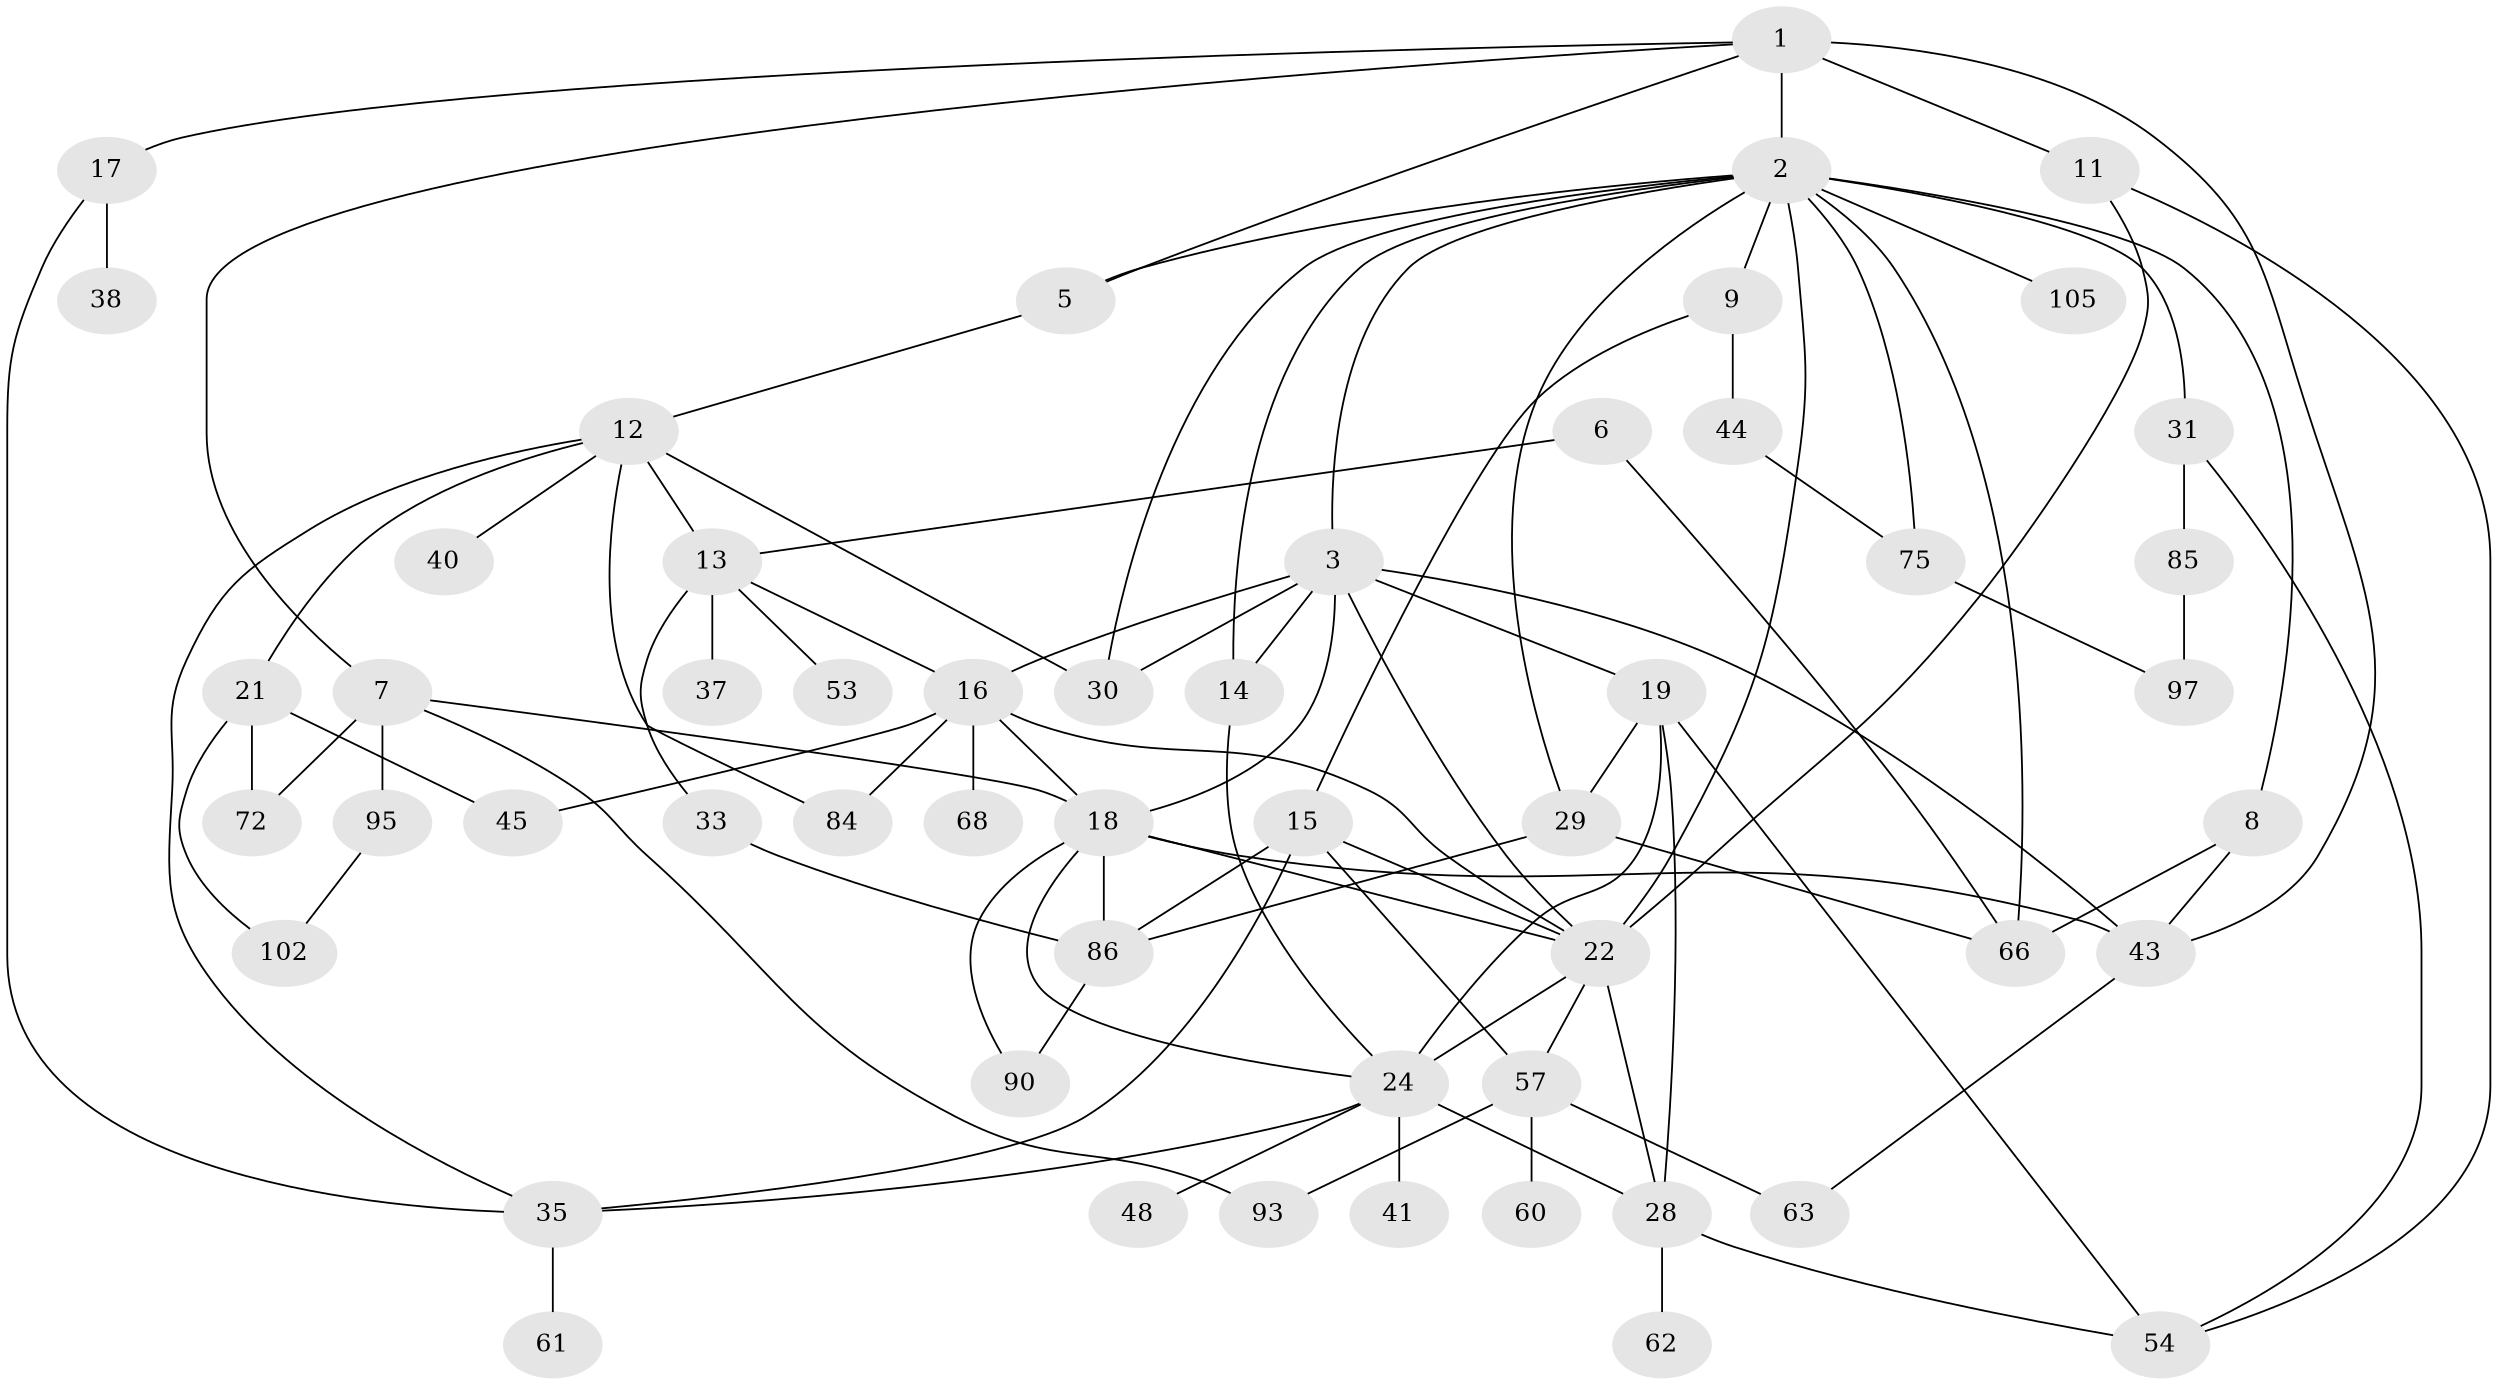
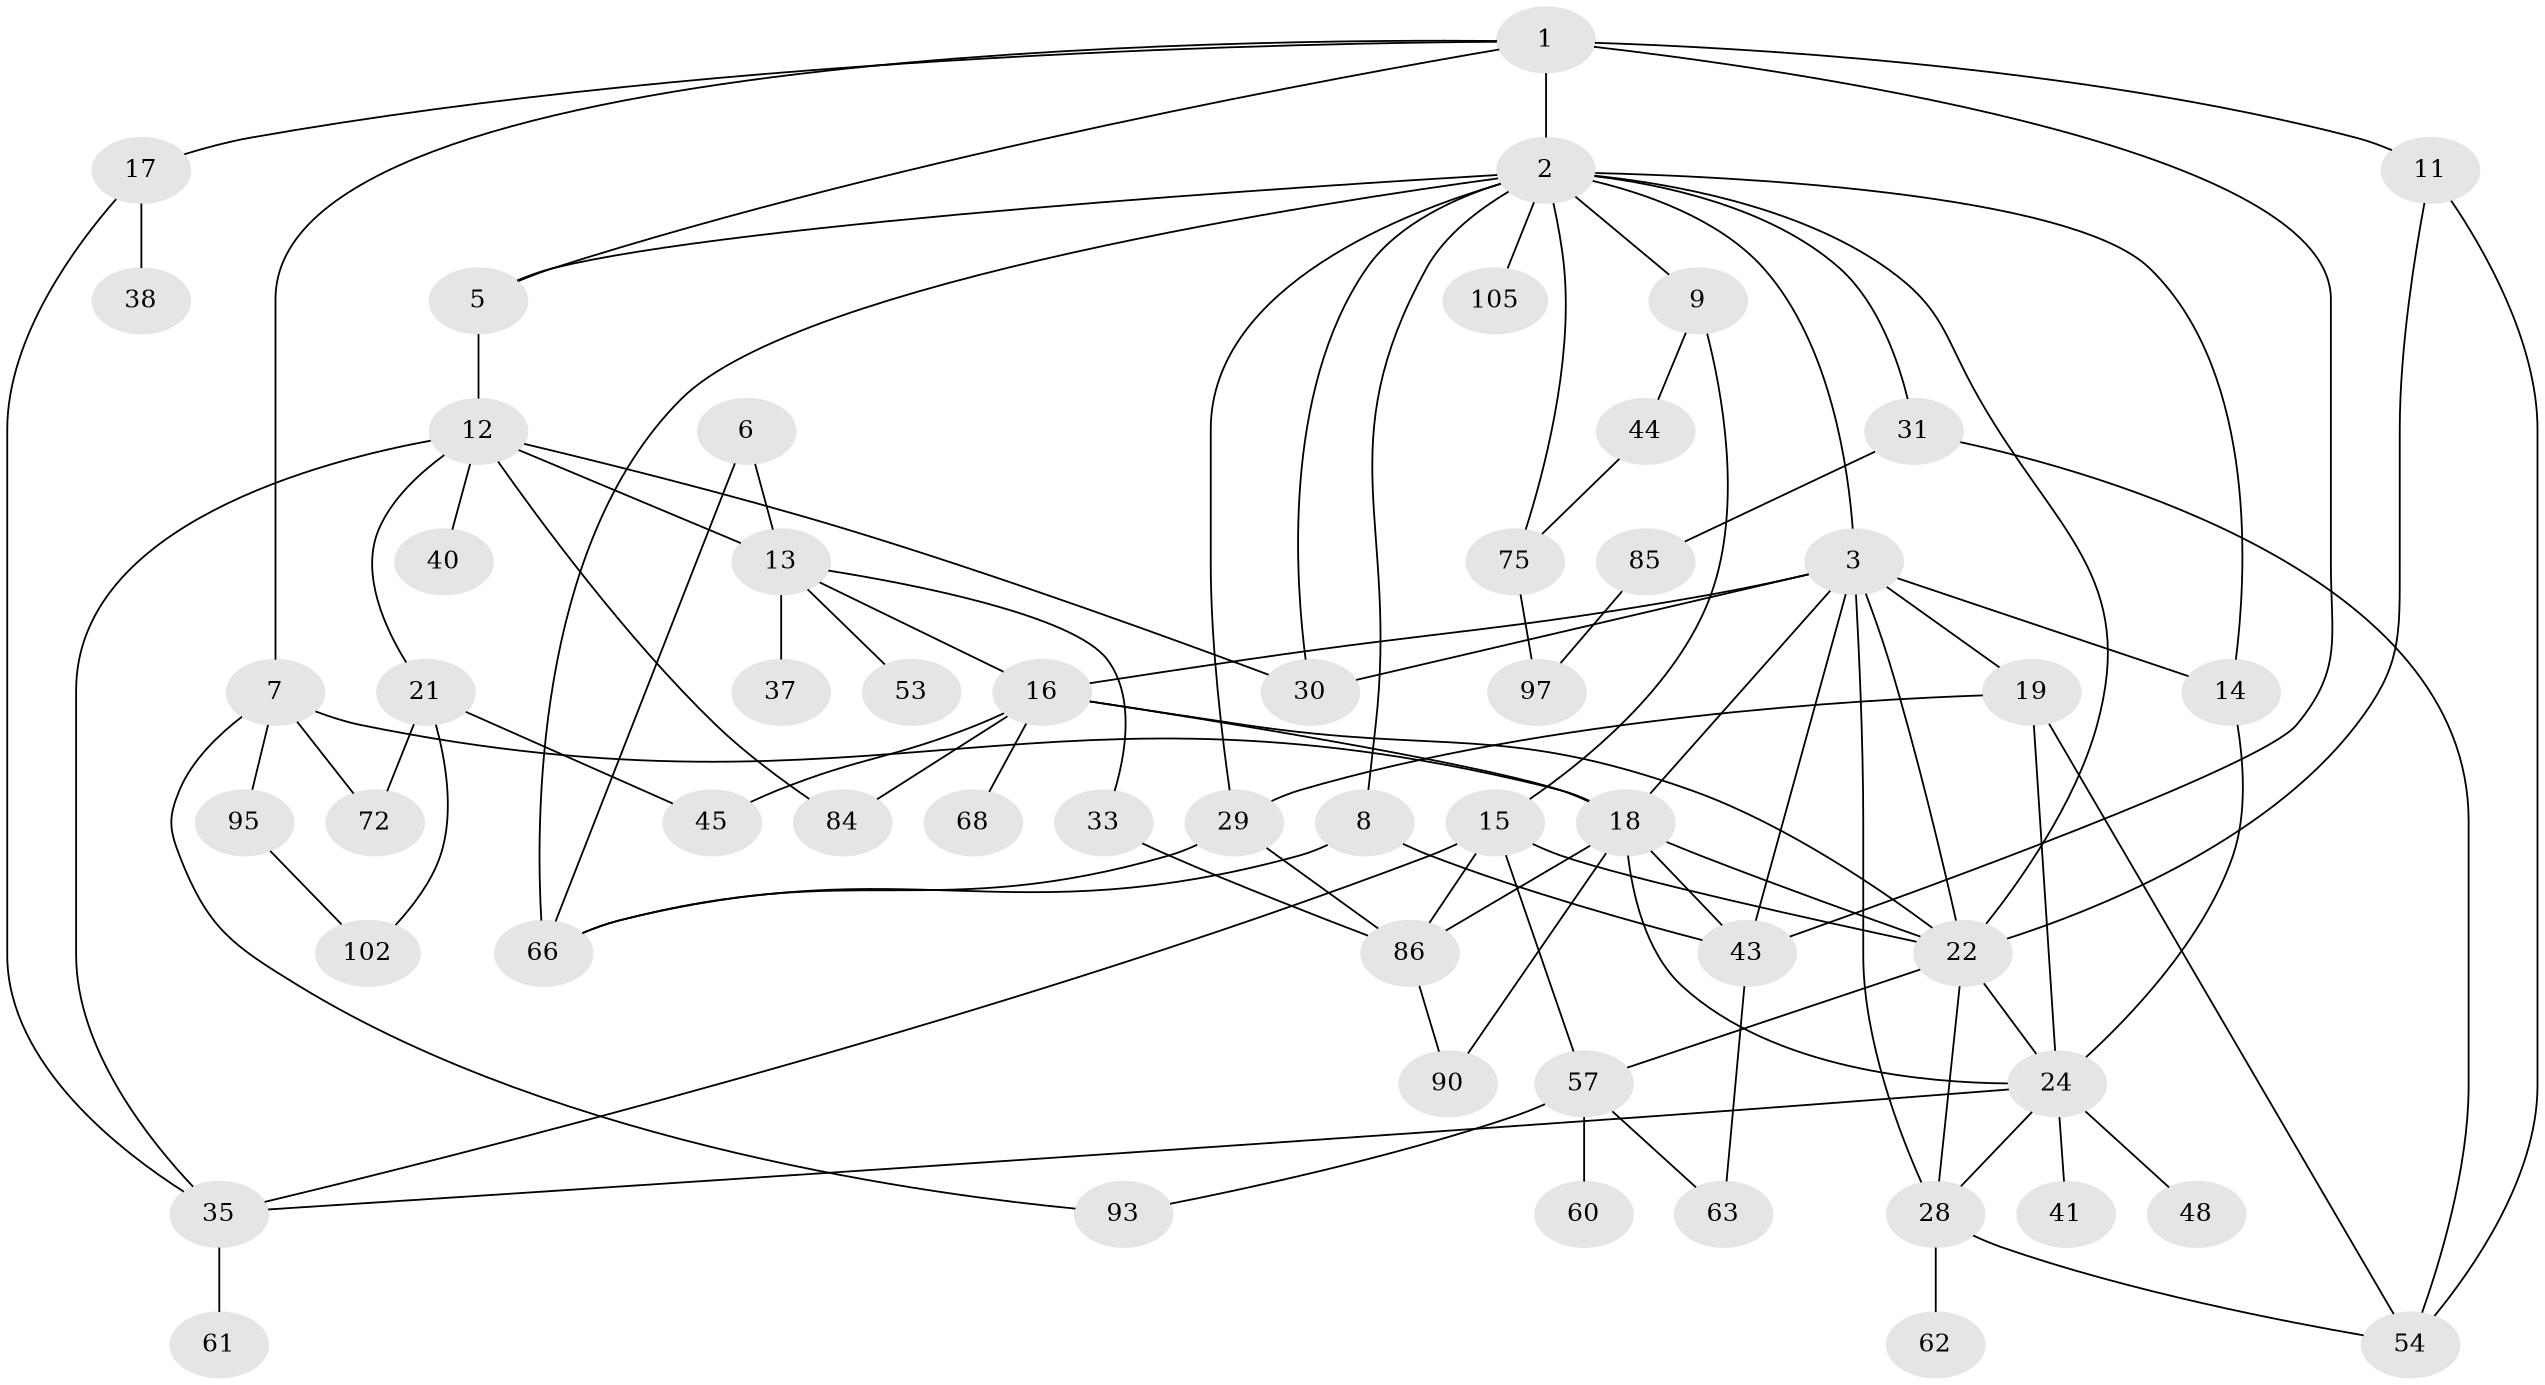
(1675, 953) -> (1863, 893)
